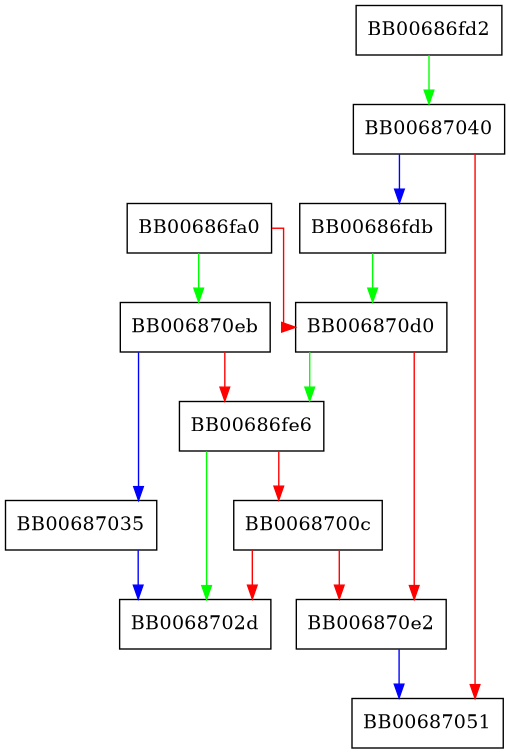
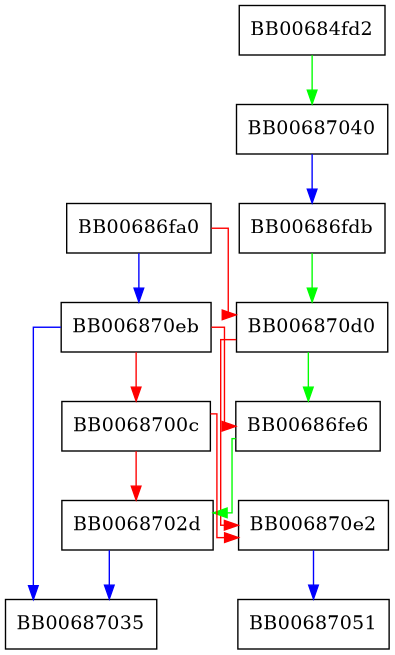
(429, 30) -> (312, 30)
(199, 271) -> (139, 271)
(475, 419) -> none
(279, 469) -> (136, 370)
(138, 568) -> (109, 568)
